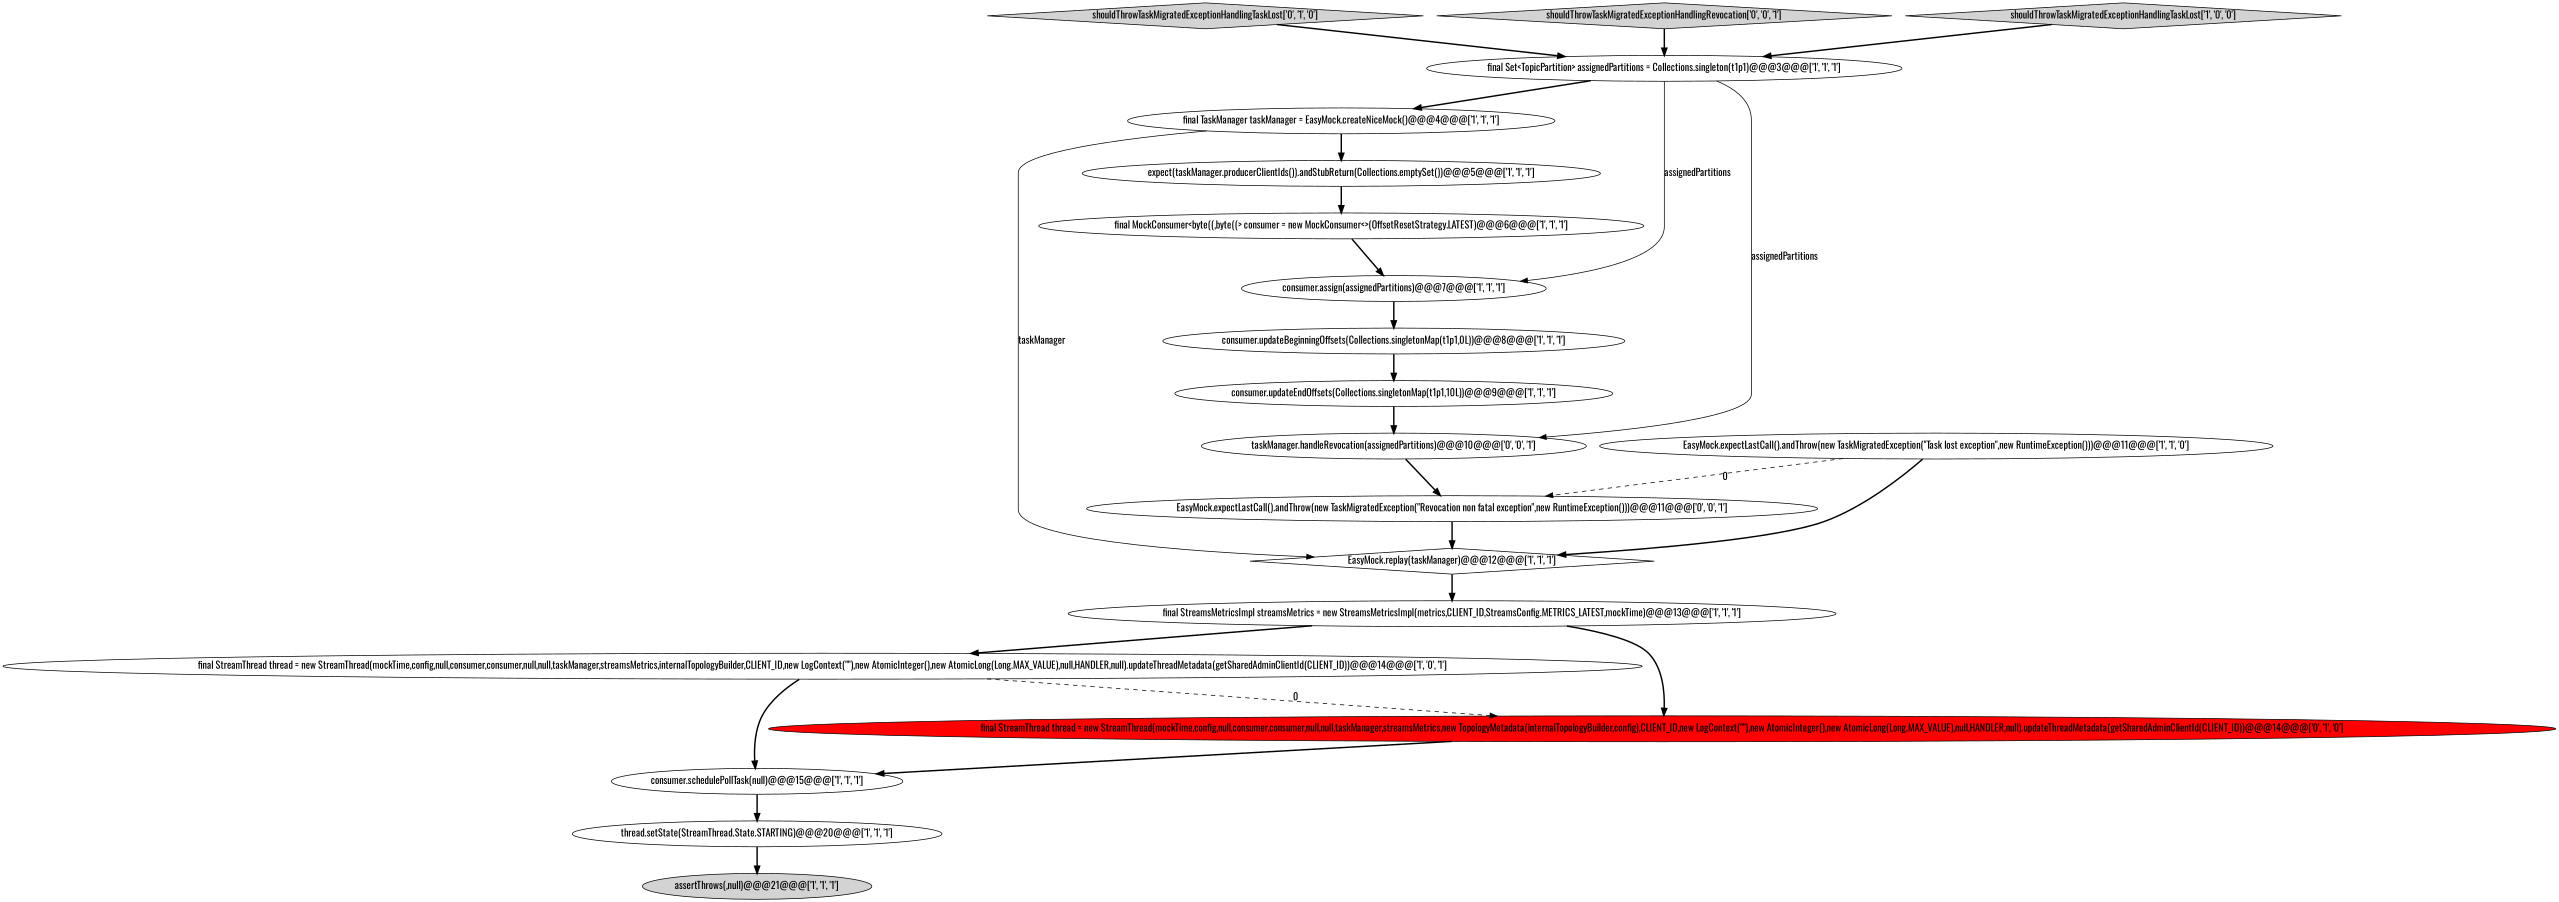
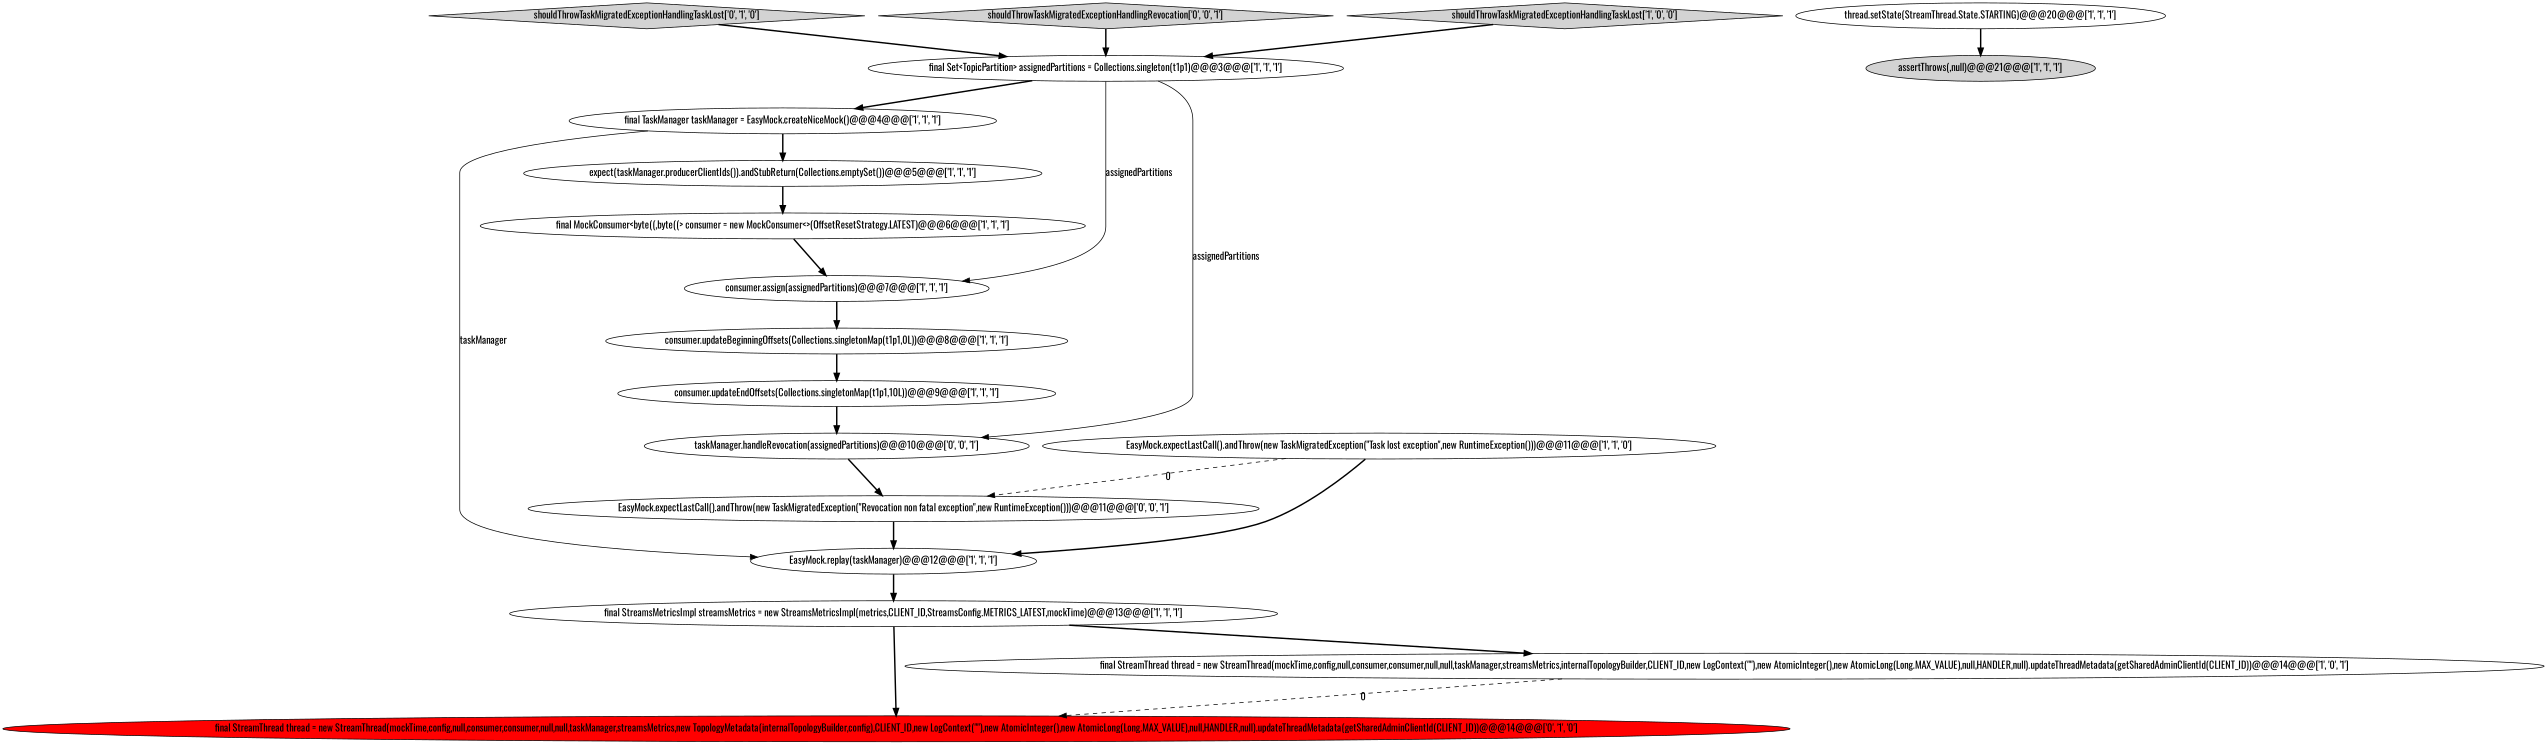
(1452, 561) -> (894, 561)
(757, 781) -> none
